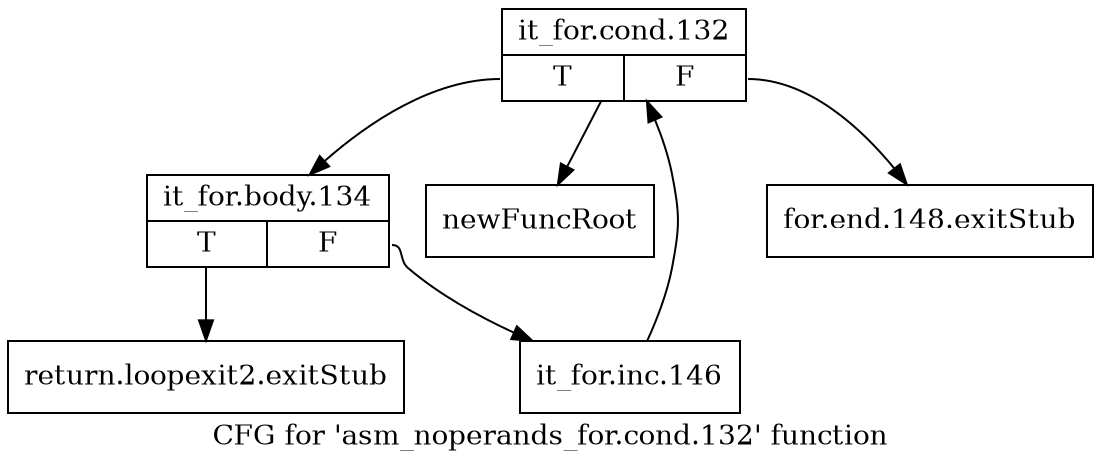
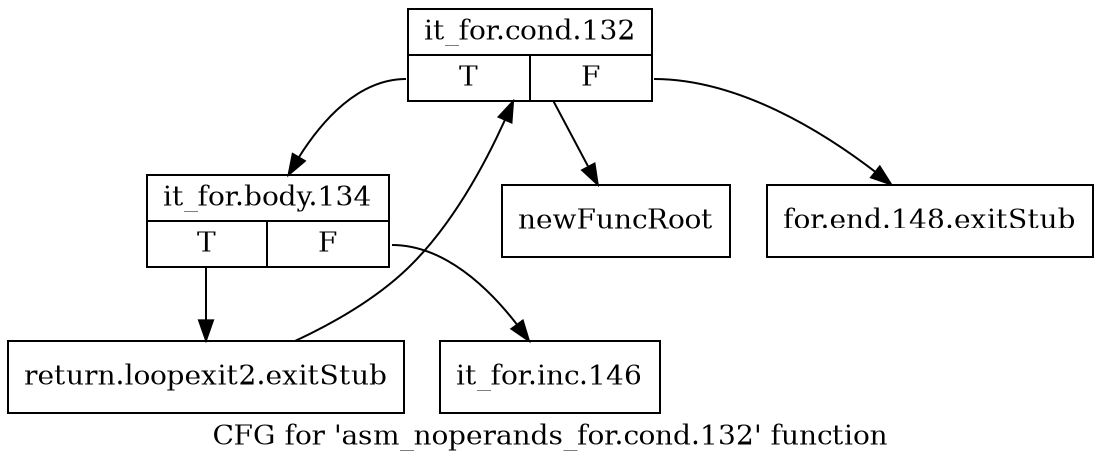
(678, 231) -> (412, 264)
